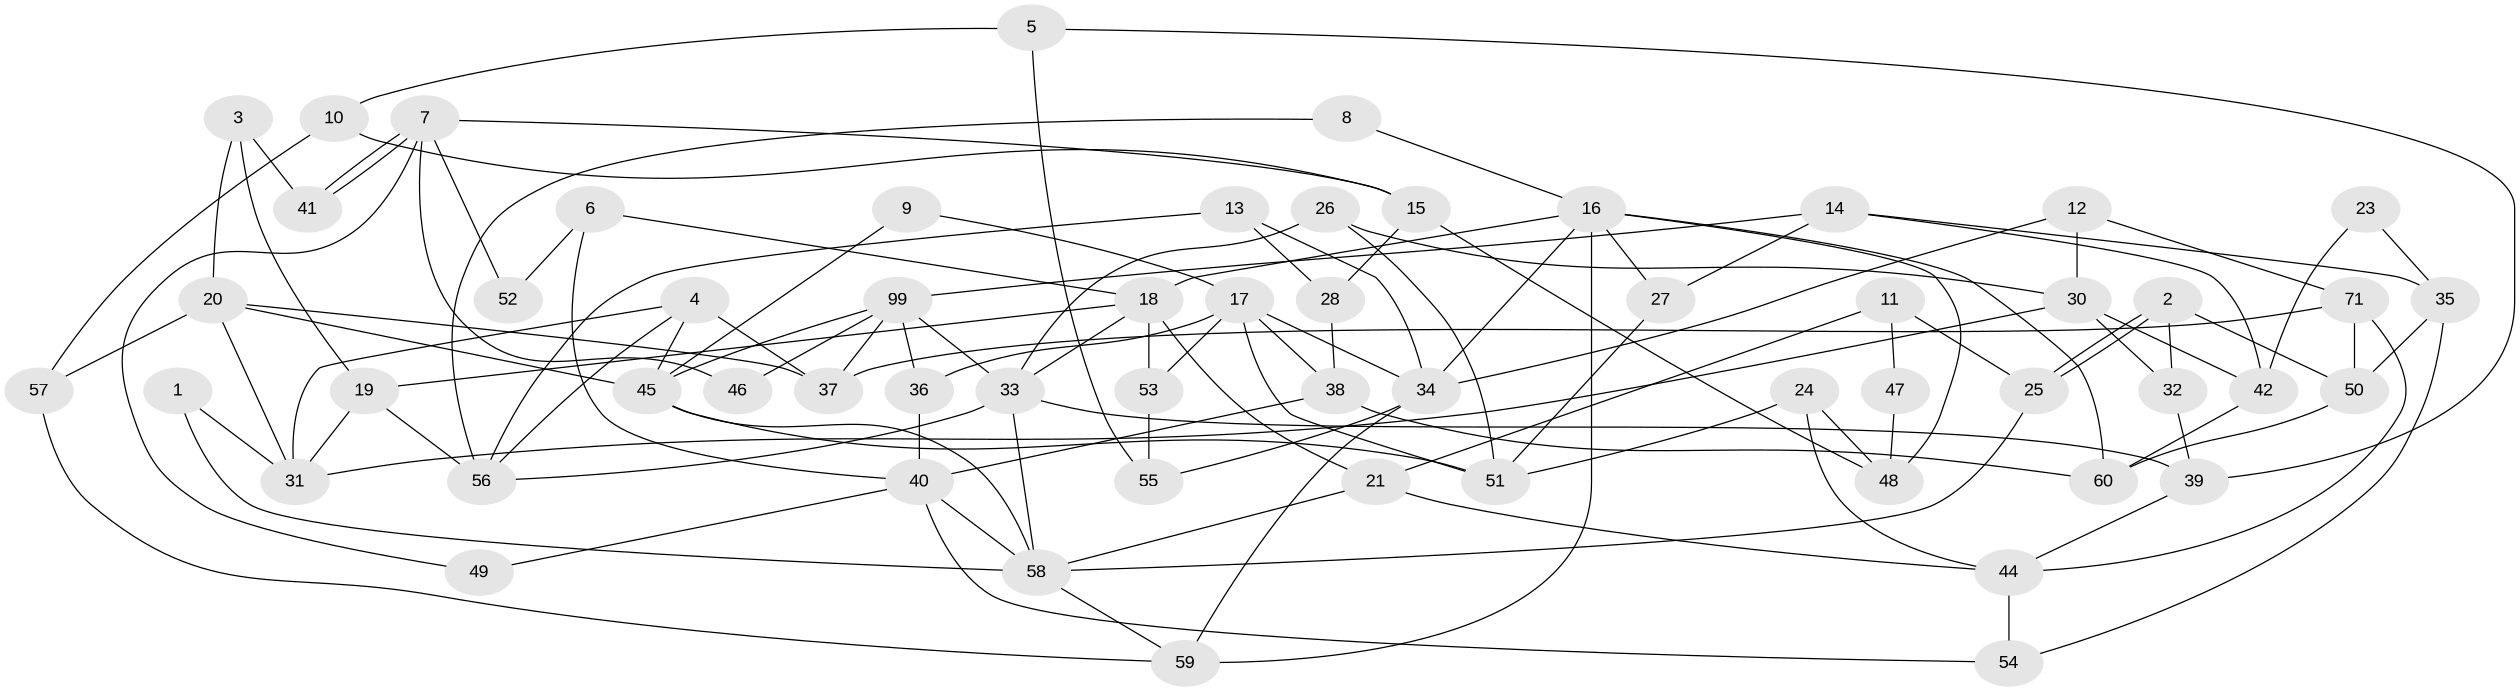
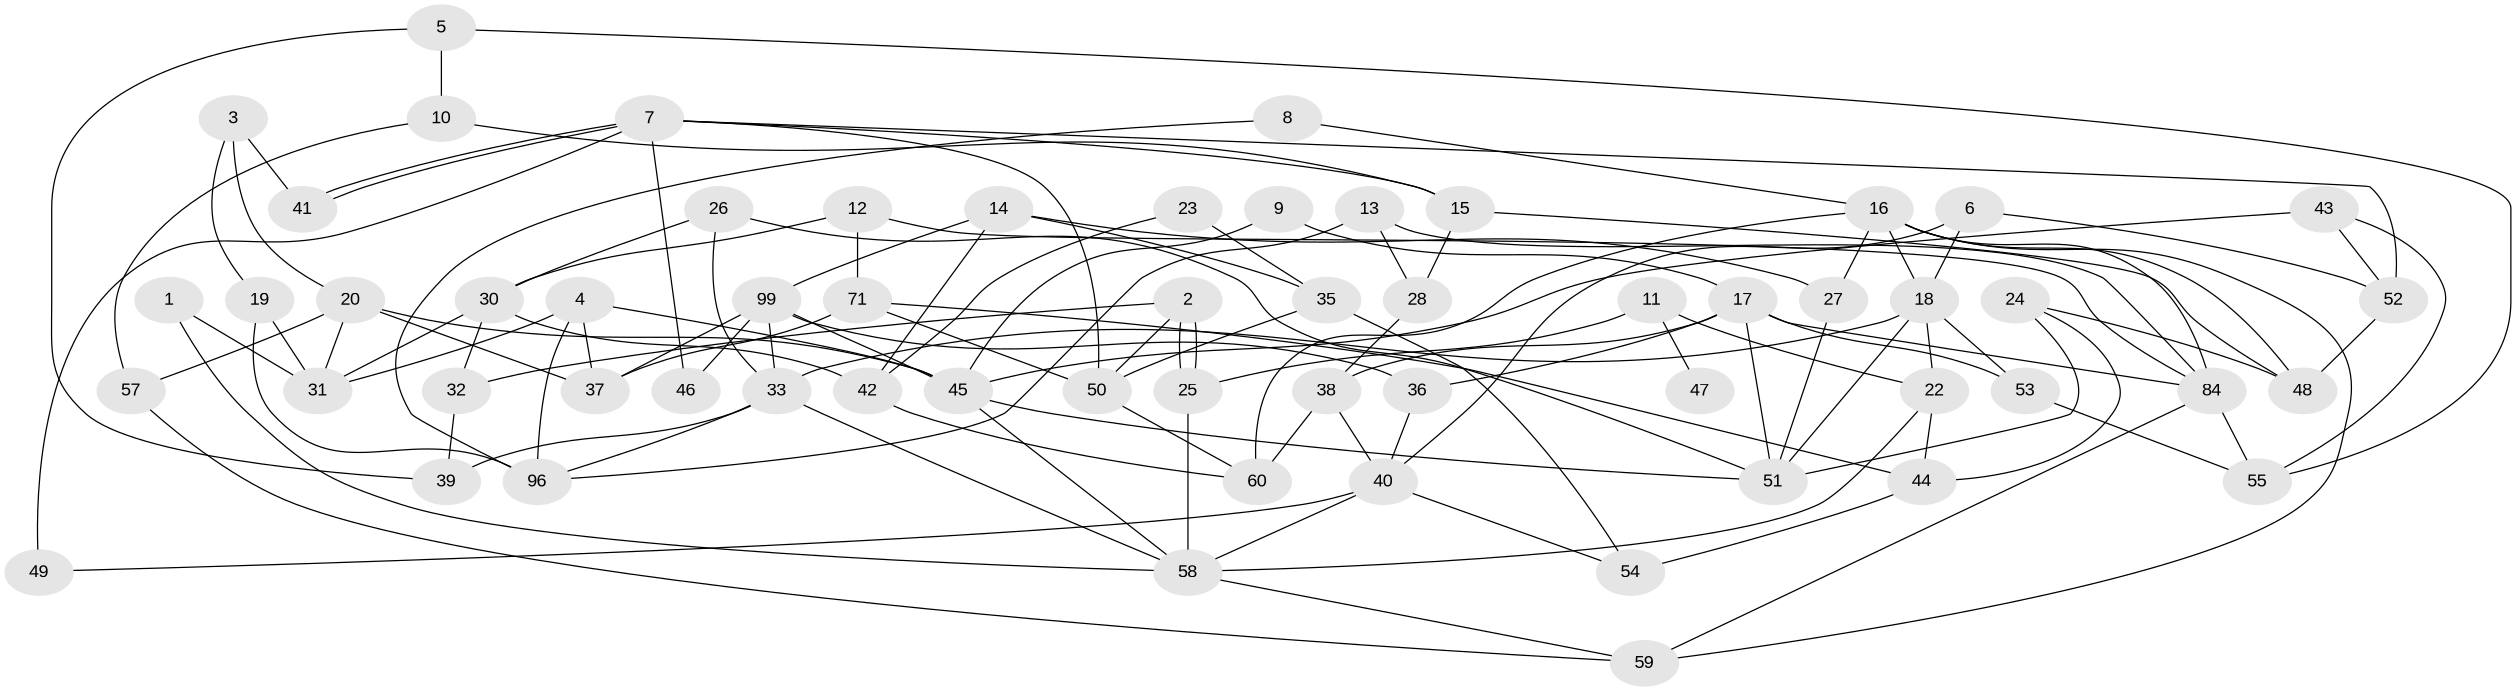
none -> (964, 153)
none -> (2324, 209)
(792, 342) -> (1849, 391)
(1426, 391) -> (2212, 391)
(1892, 440) -> (2348, 345)
(482, 482) -> (537, 482)
(1376, 482) -> (1935, 391)
(2102, 527) -> none
